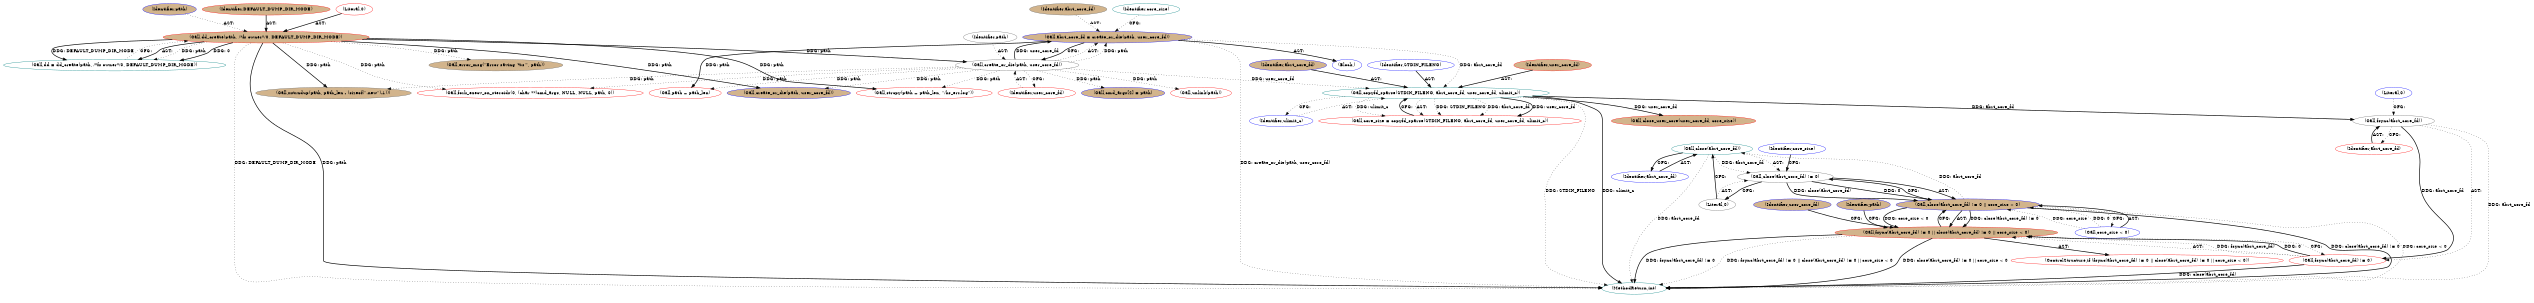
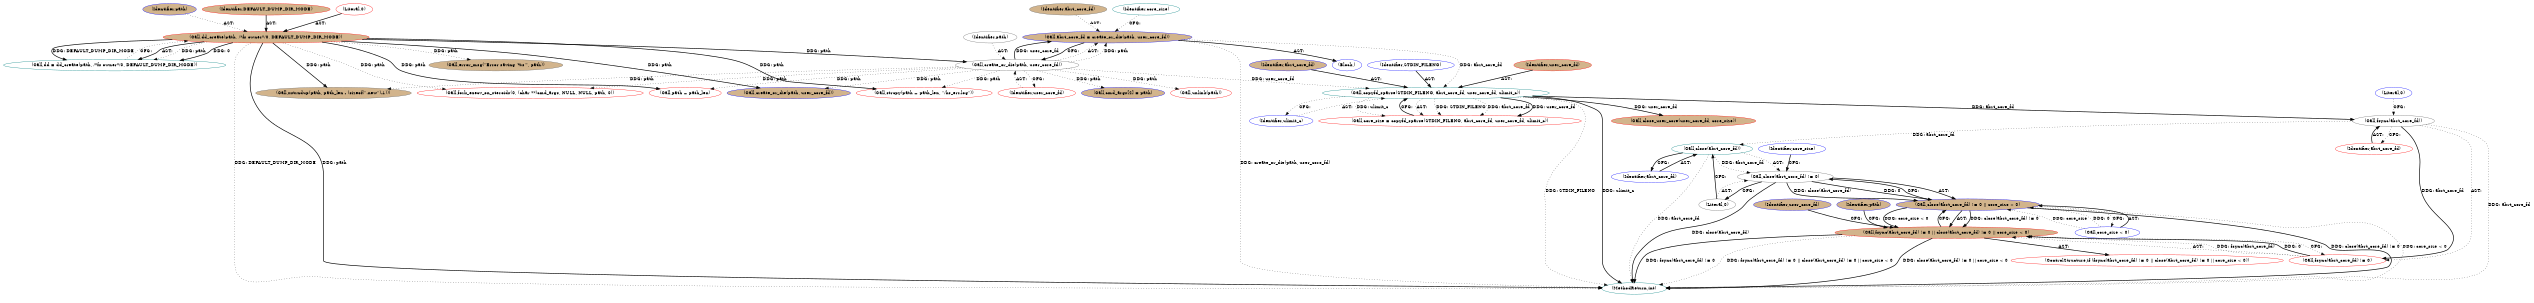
(862, 48) -> (468, 82)
(1859, 160) -> (2048, 127)
(1987, 281) -> (1696, 226)
